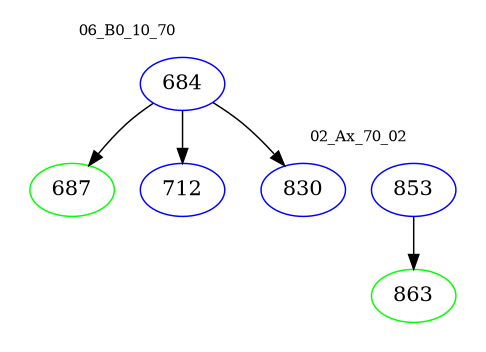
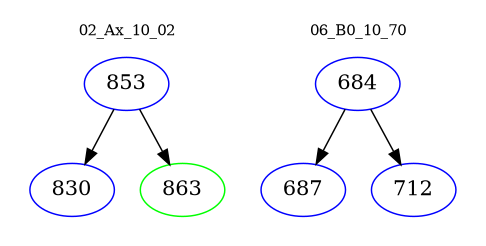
(259, 138) -> (103, 130)
(358, 138) -> (127, 32)
(72, 190) -> (303, 190)
